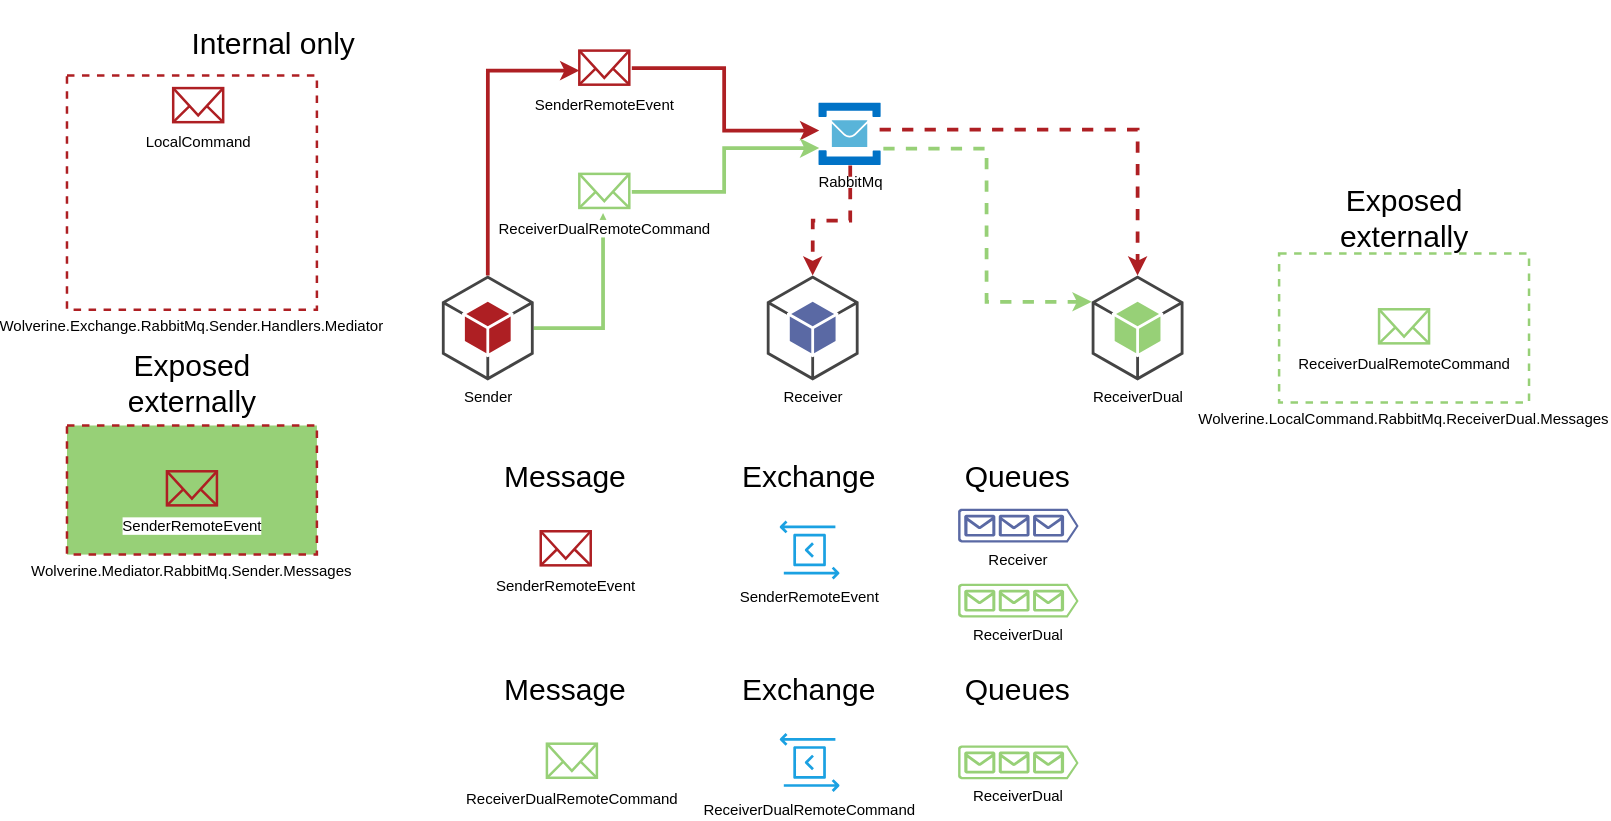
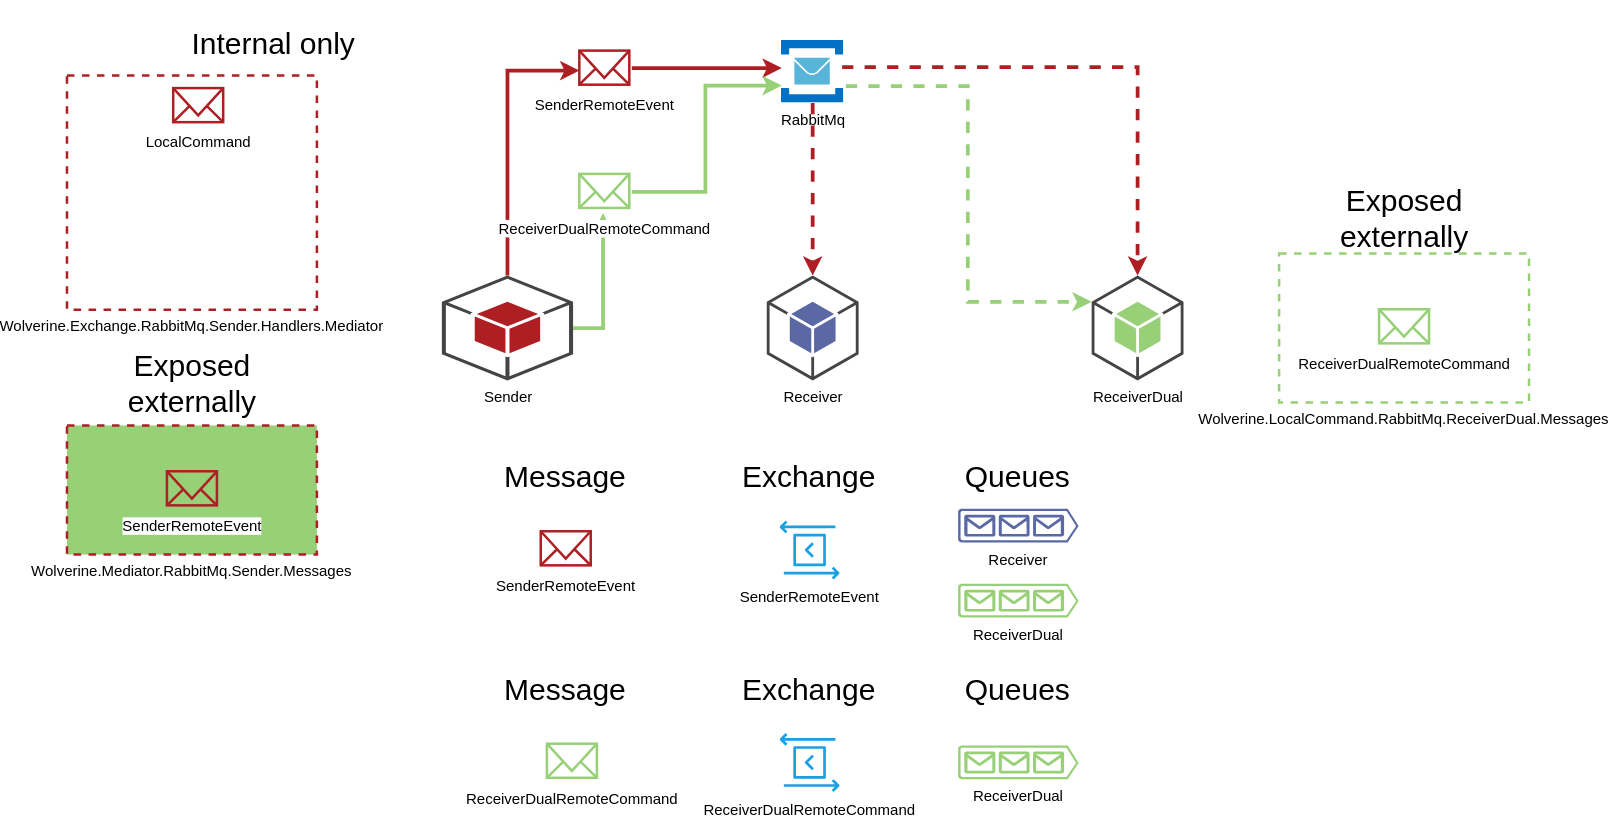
(850, 134) -> (813, 72)
(488, 328) -> (508, 328)
